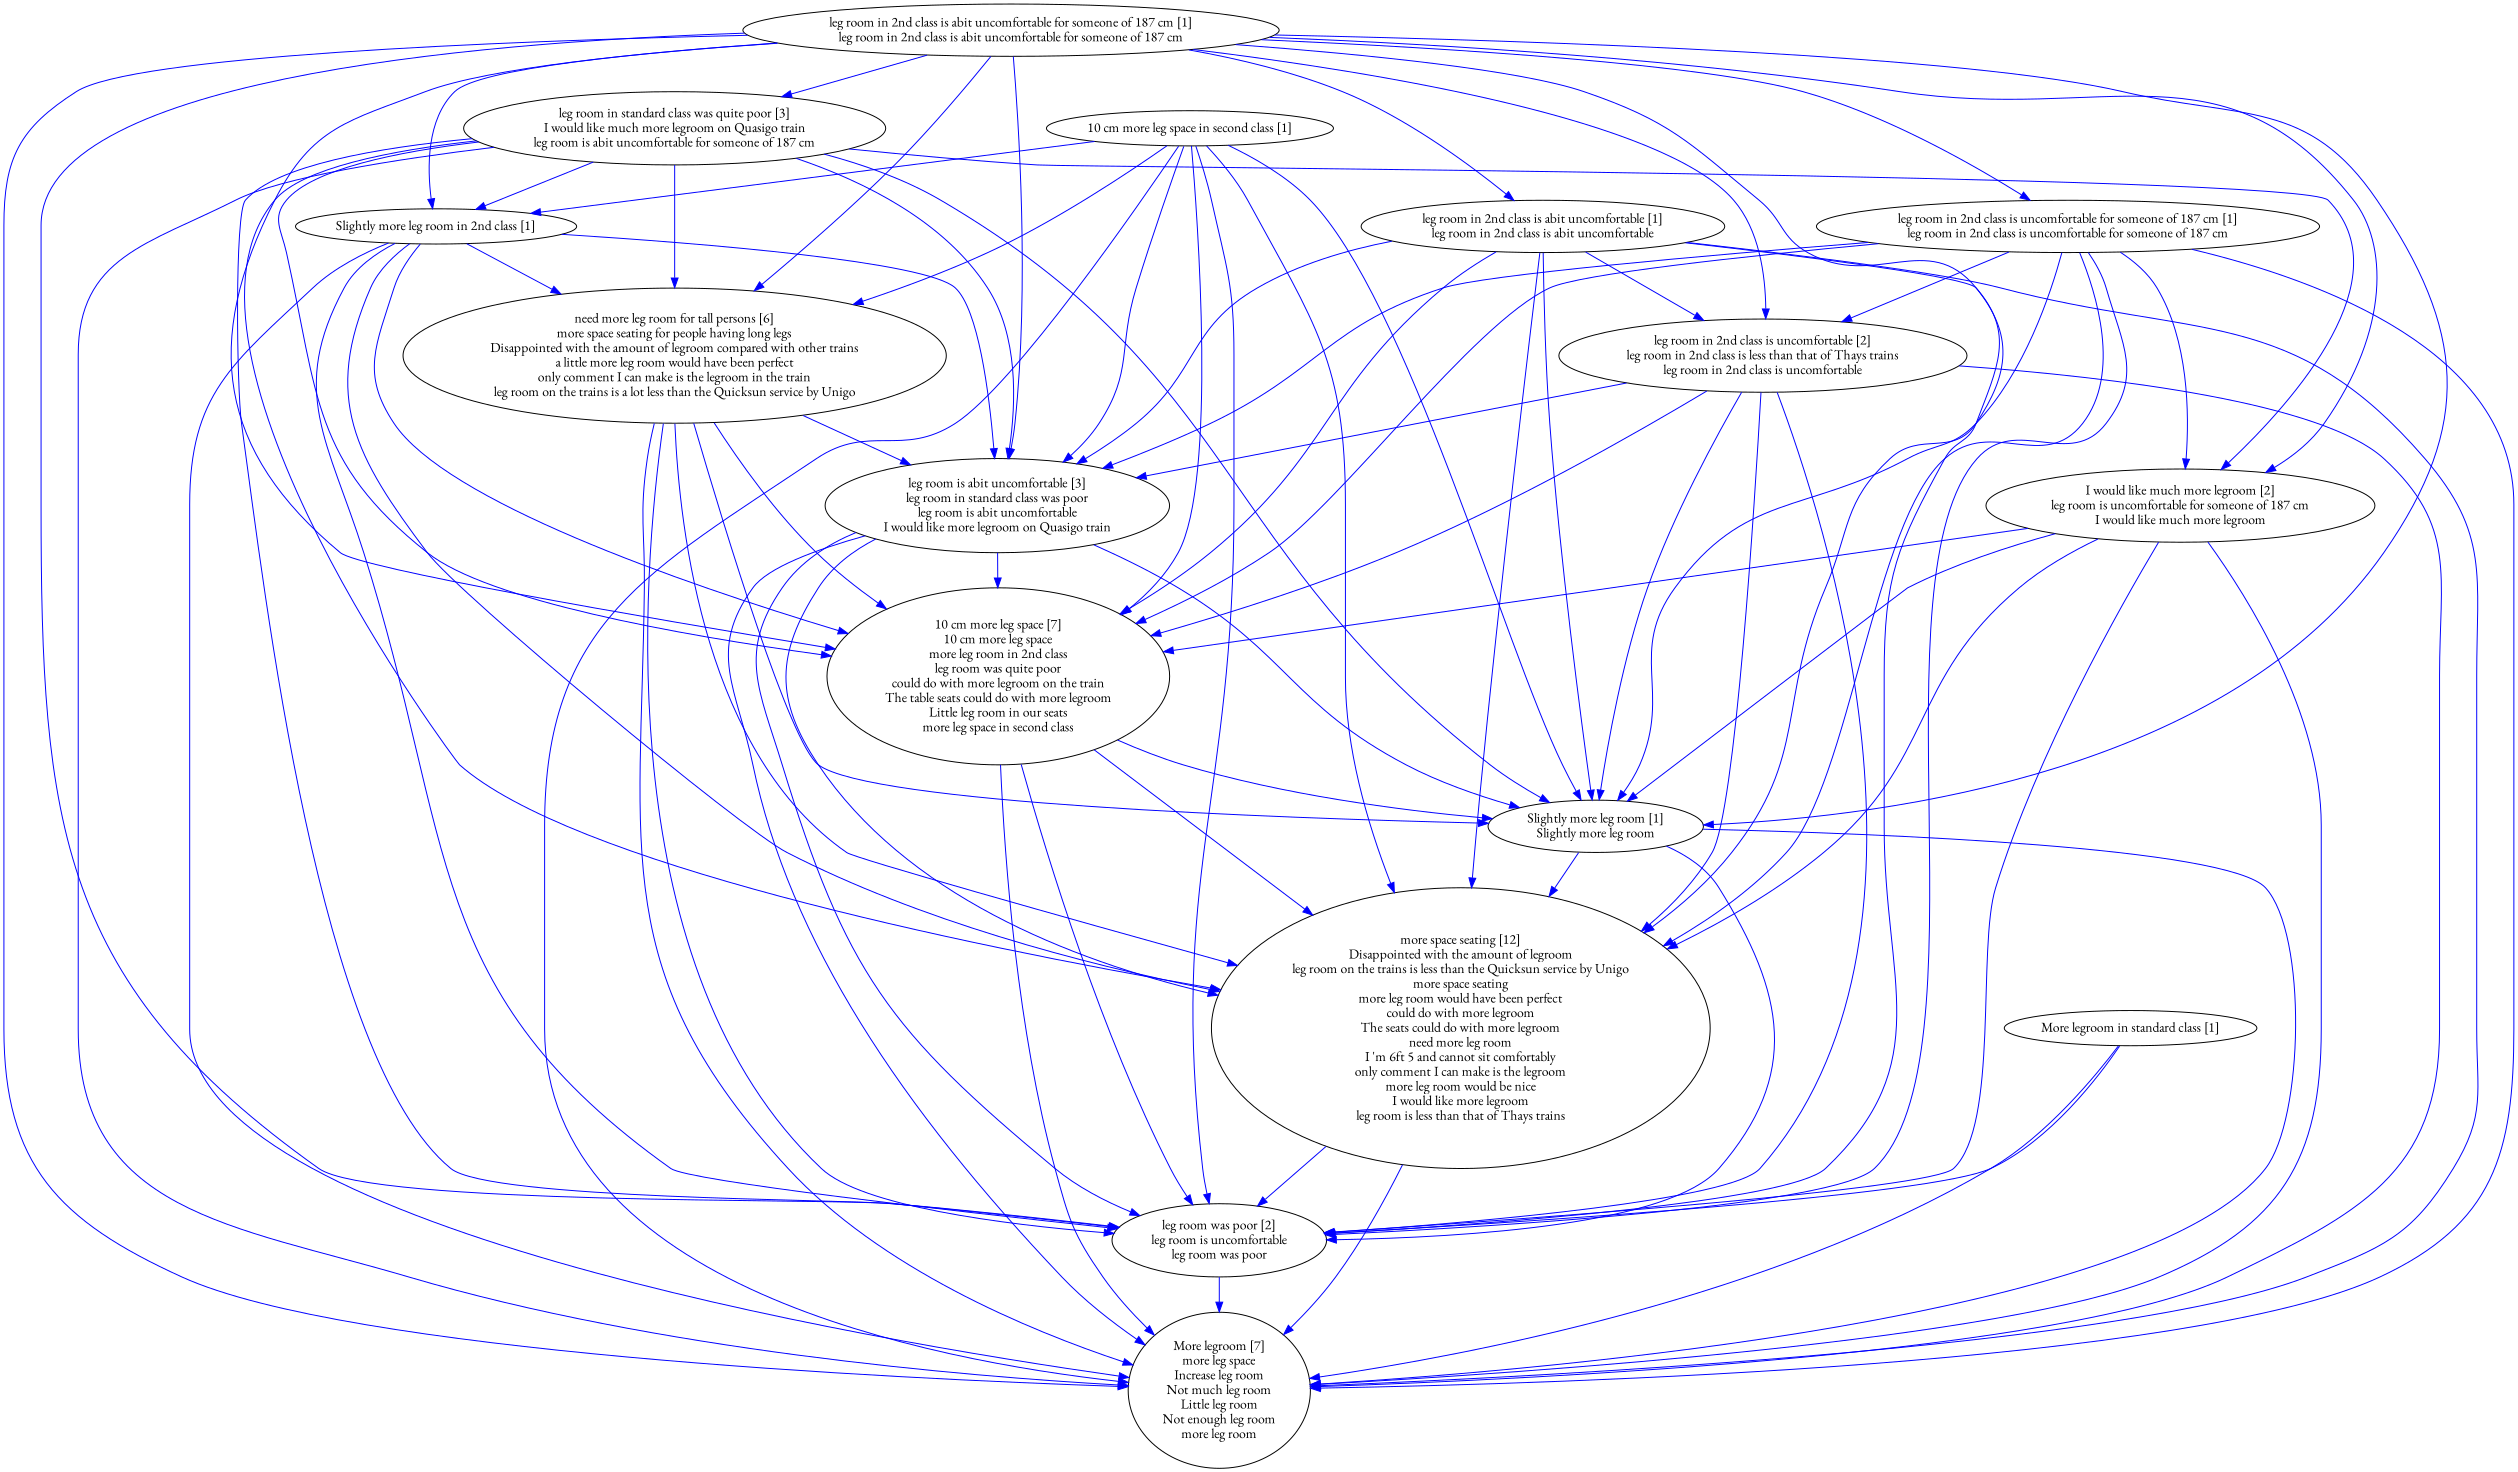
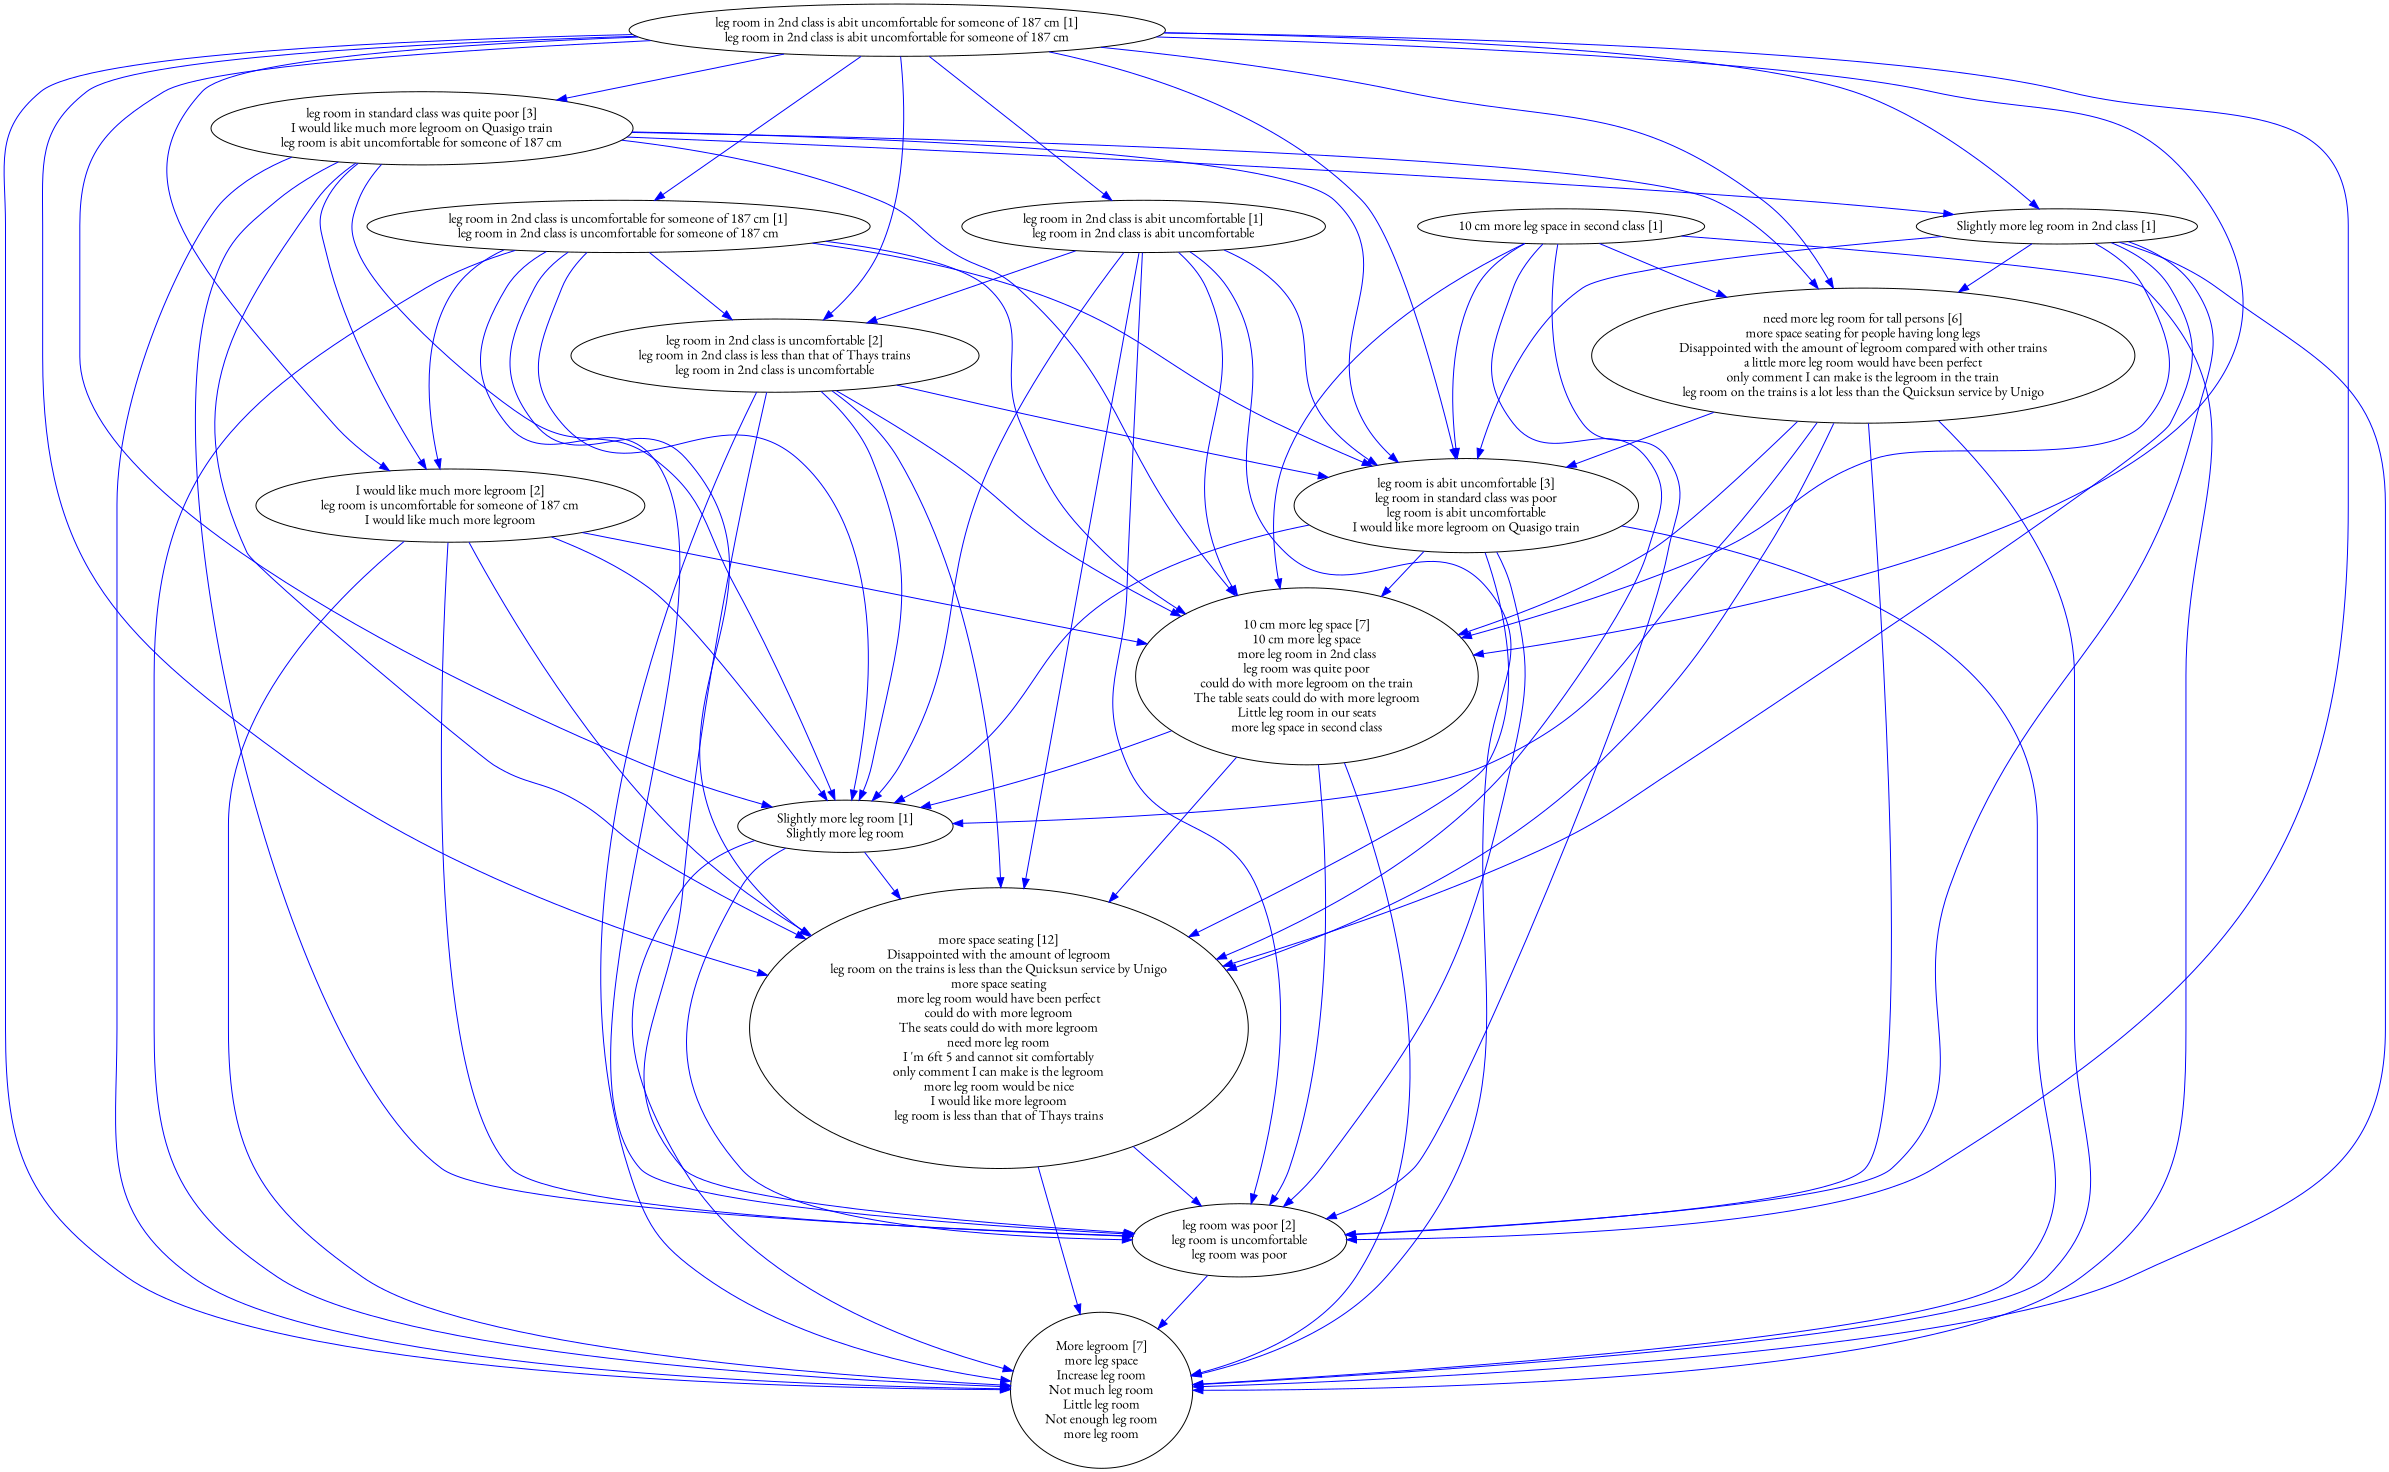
(818, 177) -> none
(1438, 443) -> none
(2131, 1028) -> none
